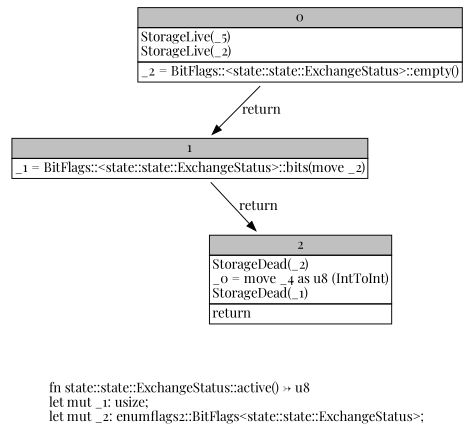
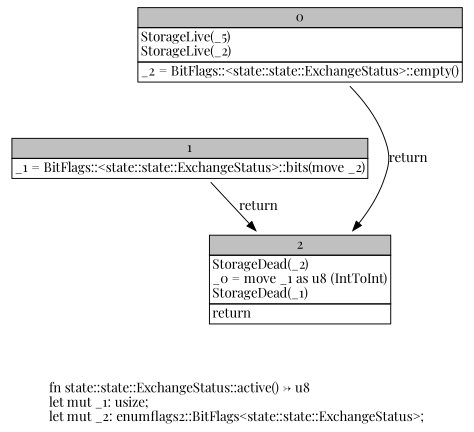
(240, 107) -> (388, 153)
(301, 279) -> (300, 279)
